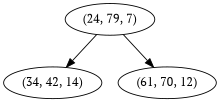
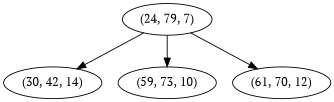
(53, 83) -> (53, 83)
none -> (167, 83)
